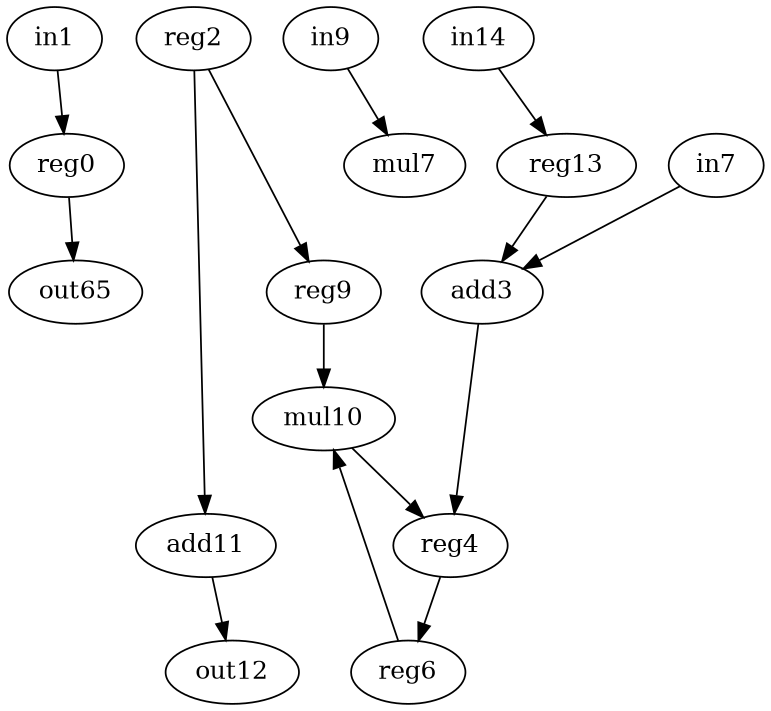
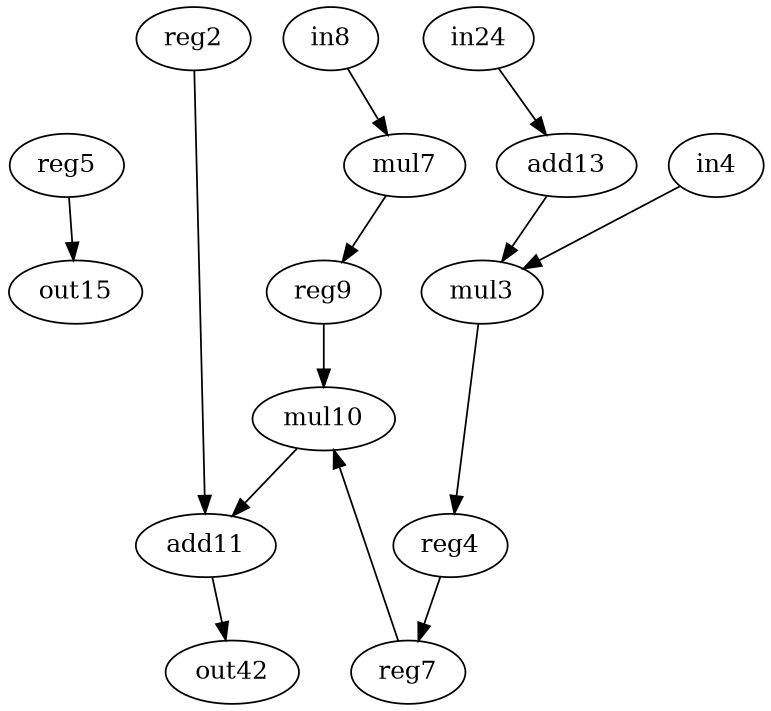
(55, 39) -> none
(331, 39) -> (331, 39)
(479, 39) -> (479, 39)
(255, 158) -> (369, 221)
(67, 165) -> (67, 165)
(567, 165) -> (567, 165)
(716, 165) -> (716, 165)
(76, 292) -> (76, 292)
(482, 292) -> (482, 292)
(381, 476) -> (271, 476)
(232, 672) -> (232, 672)
(408, 672) -> (408, 672)
